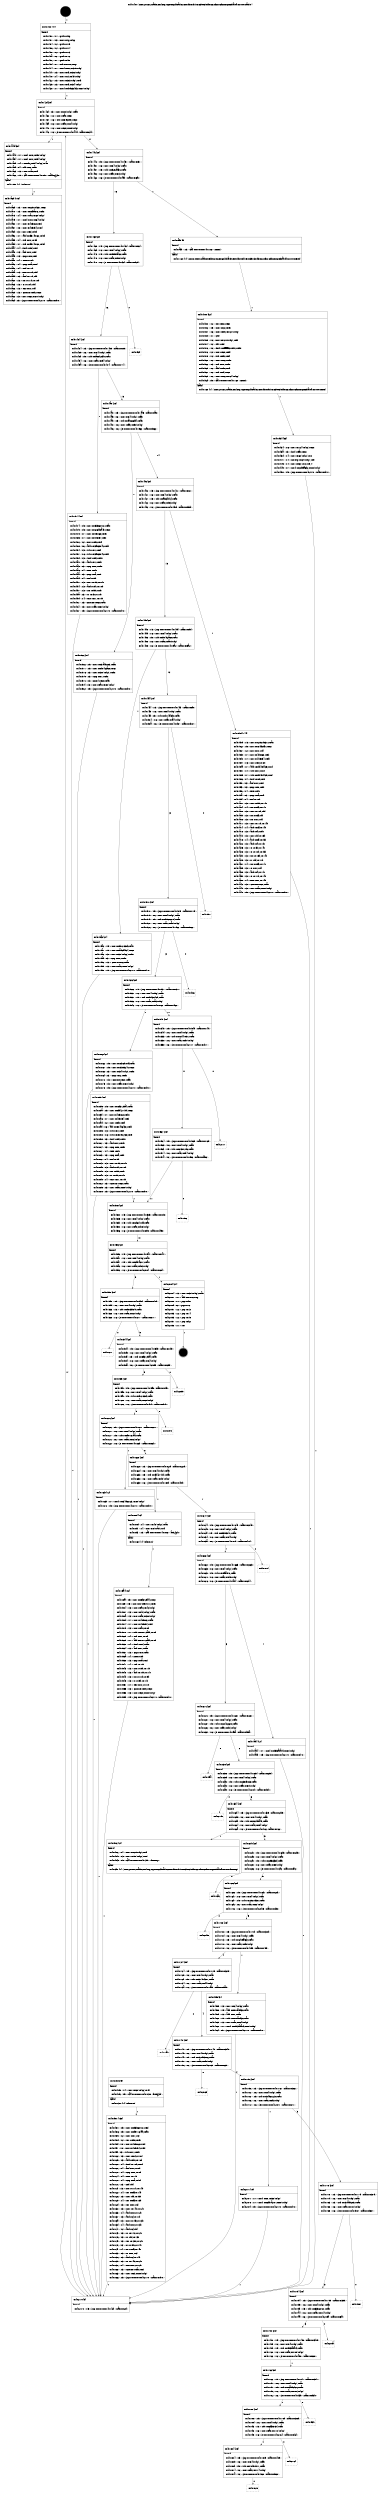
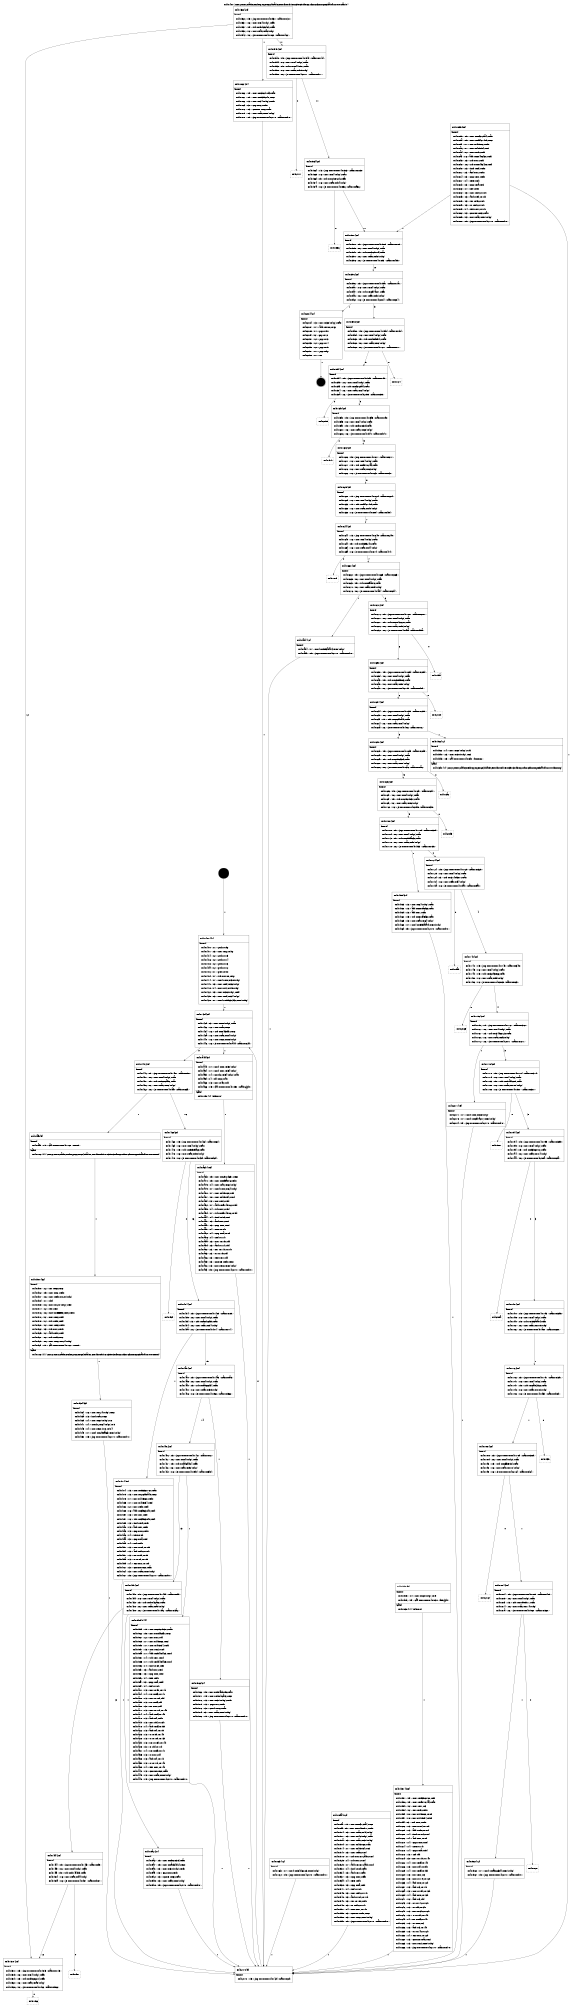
(160, 953) -> (26, 903)
(126, 1468) -> none
(154, 1529) -> none
none -> (249, 1620)
none -> (494, 1868)
